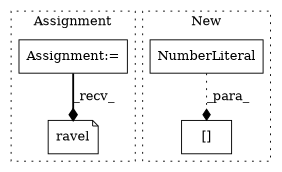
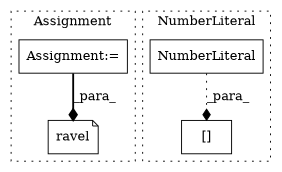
(207, 22) -> (207, 22)
(94, 97) -> (94, 97)
